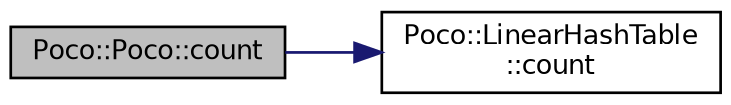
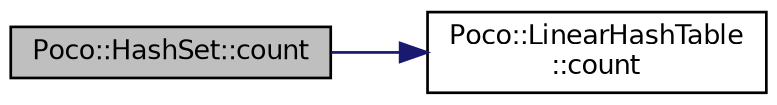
(148, 52) -> (171, 52)
